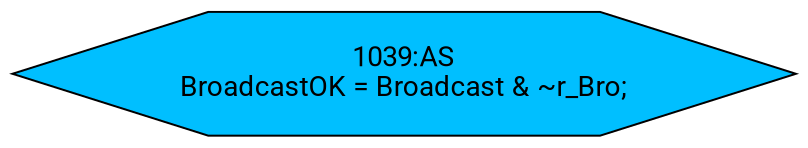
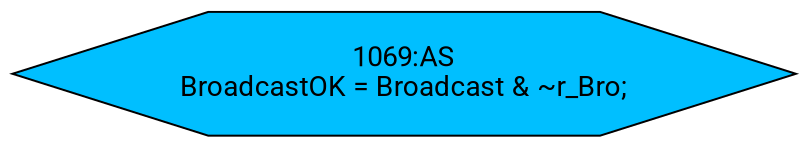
(404, 74) -> (404, 74)
